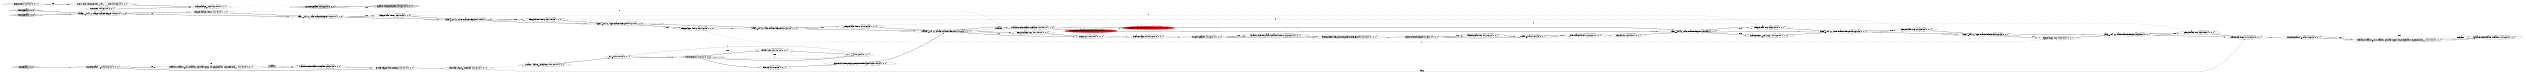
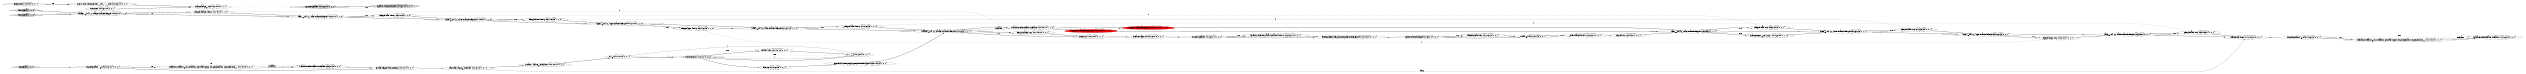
(506, 67) -> (506, 67)
